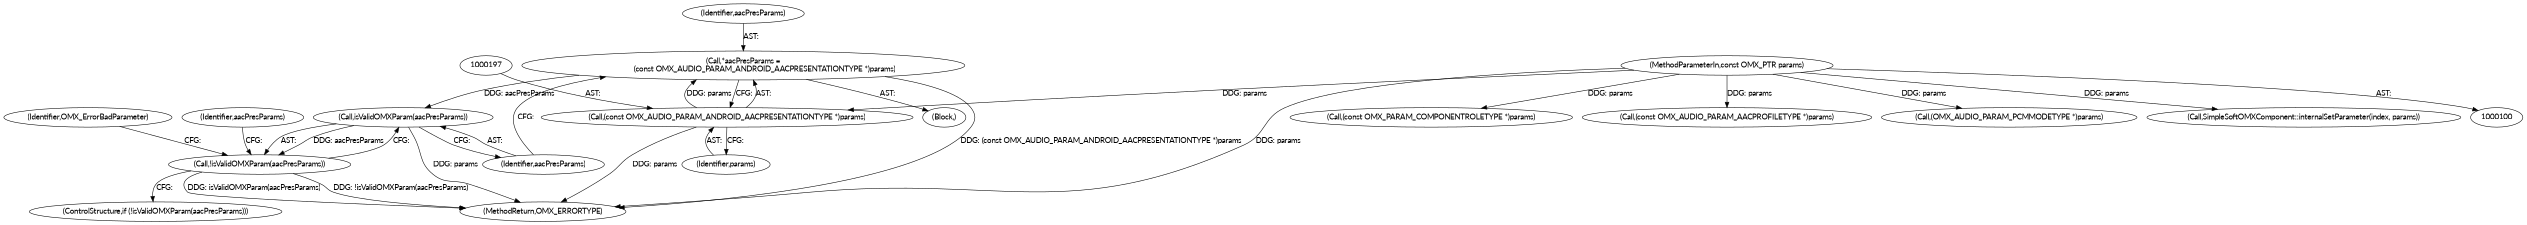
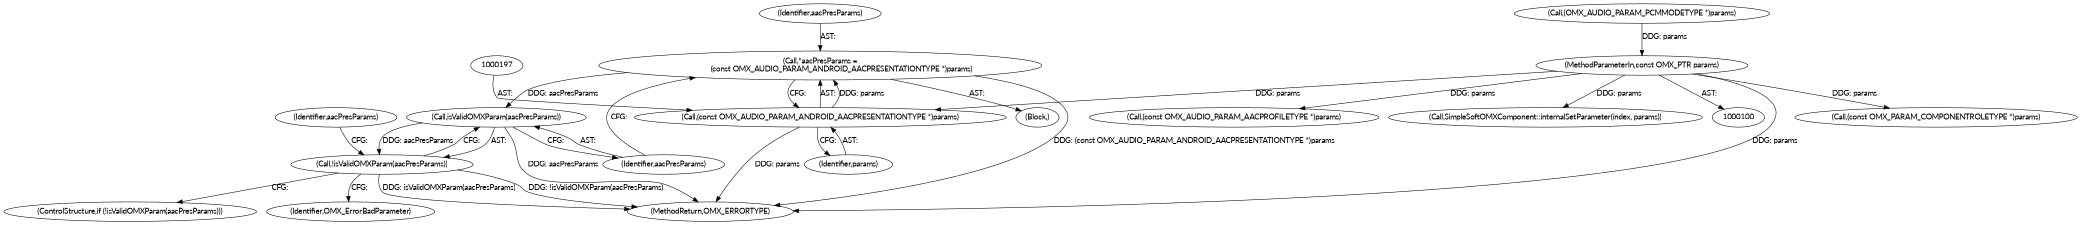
(1865, 91) -> (1642, 37)
(171, 140) -> (352, 183)
(455, 165) -> (563, 165)
